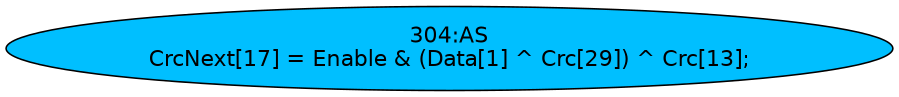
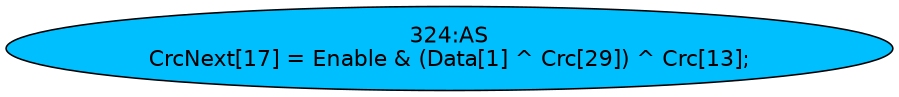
(449, 48) -> (449, 48)
